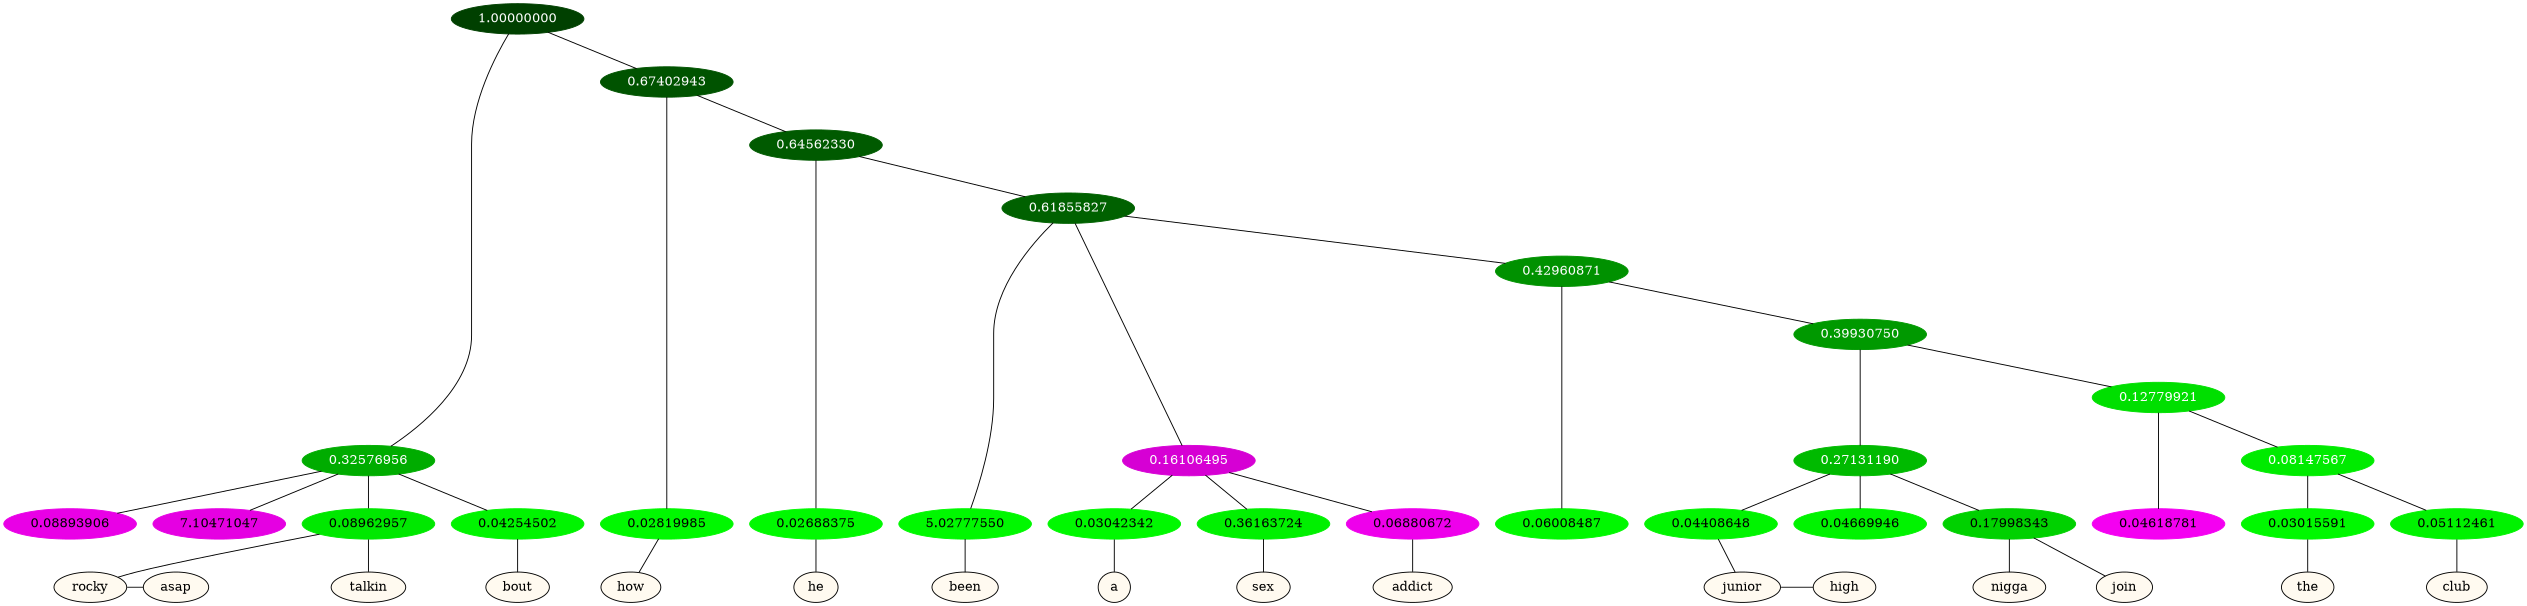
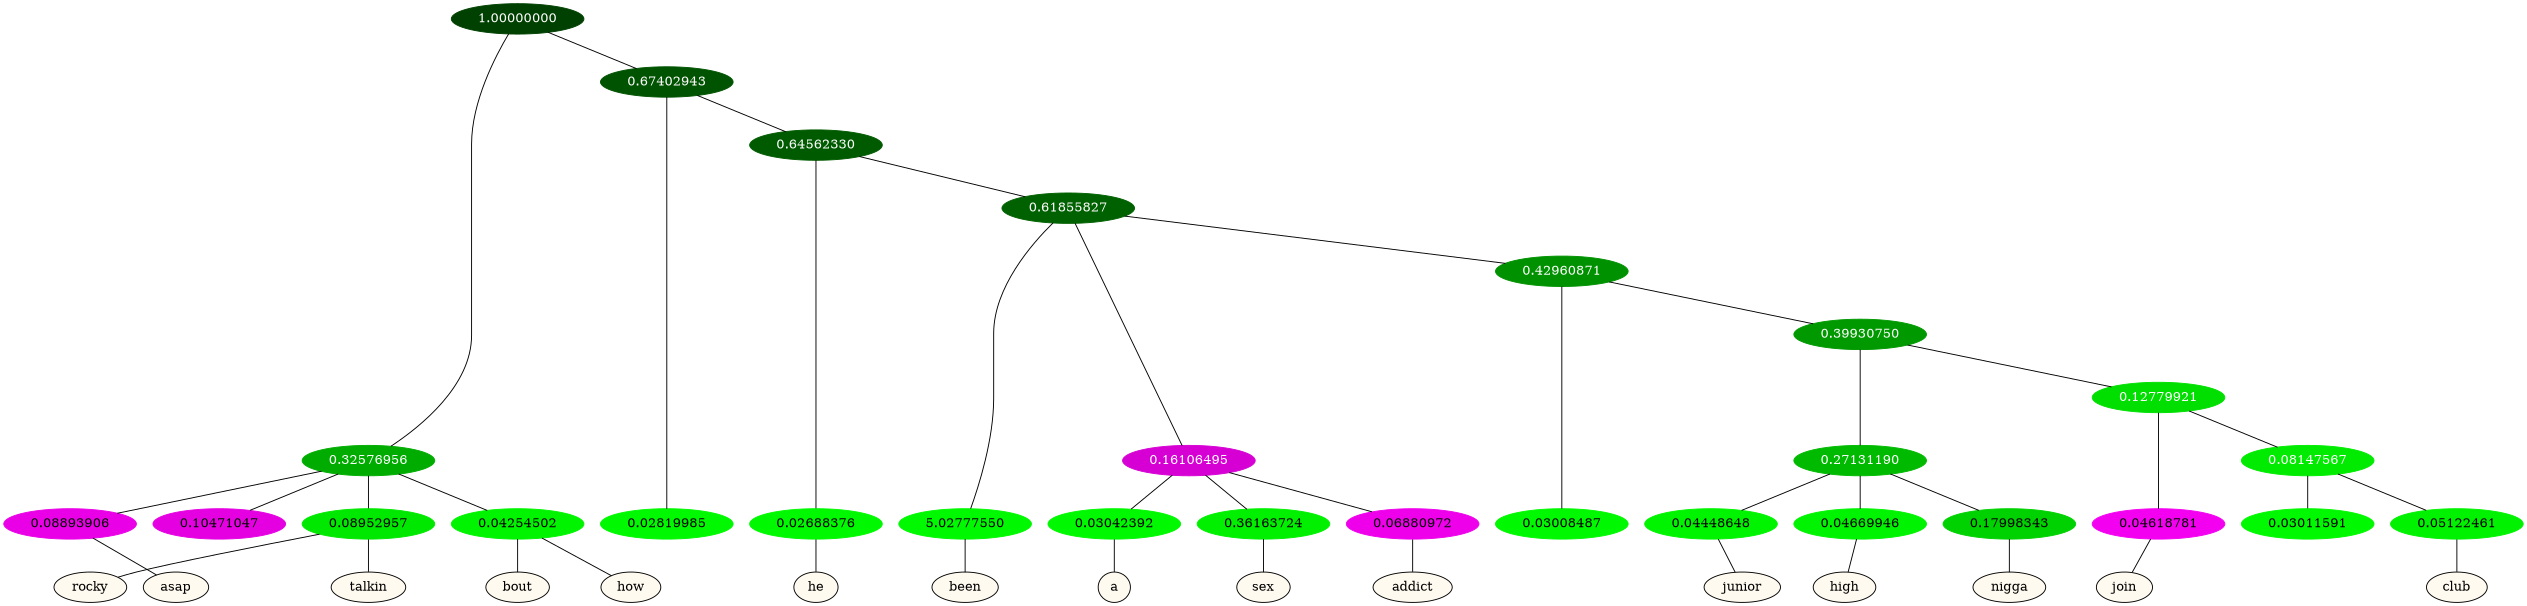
(219, 524) -> (219, 524)
(368, 524) -> (368, 524)
(816, 524) -> (816, 524)
(1114, 524) -> (1114, 524)
(1413, 524) -> (1413, 524)
(1562, 524) -> (1562, 524)
(1711, 524) -> (1711, 524)
(2308, 524) -> (2308, 524)
(2457, 524) -> (2457, 524)
(649, 556) -> (577, 557)
(2070, 557) -> (2141, 556)
(135, 587) -> (125, 557)
(1797, 587) -> (1852, 556)
(2308, 587) -> none
